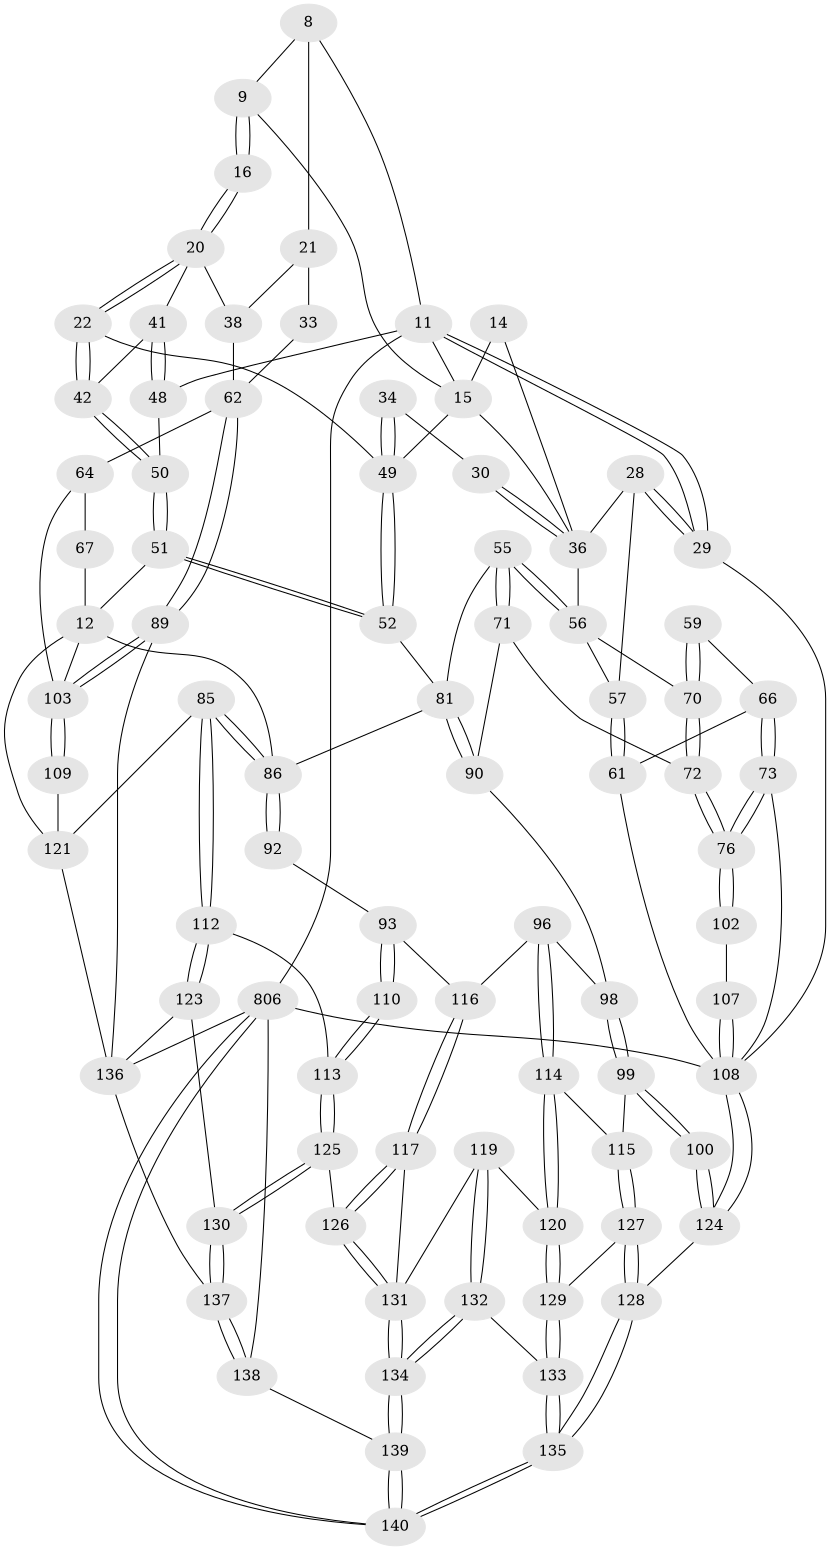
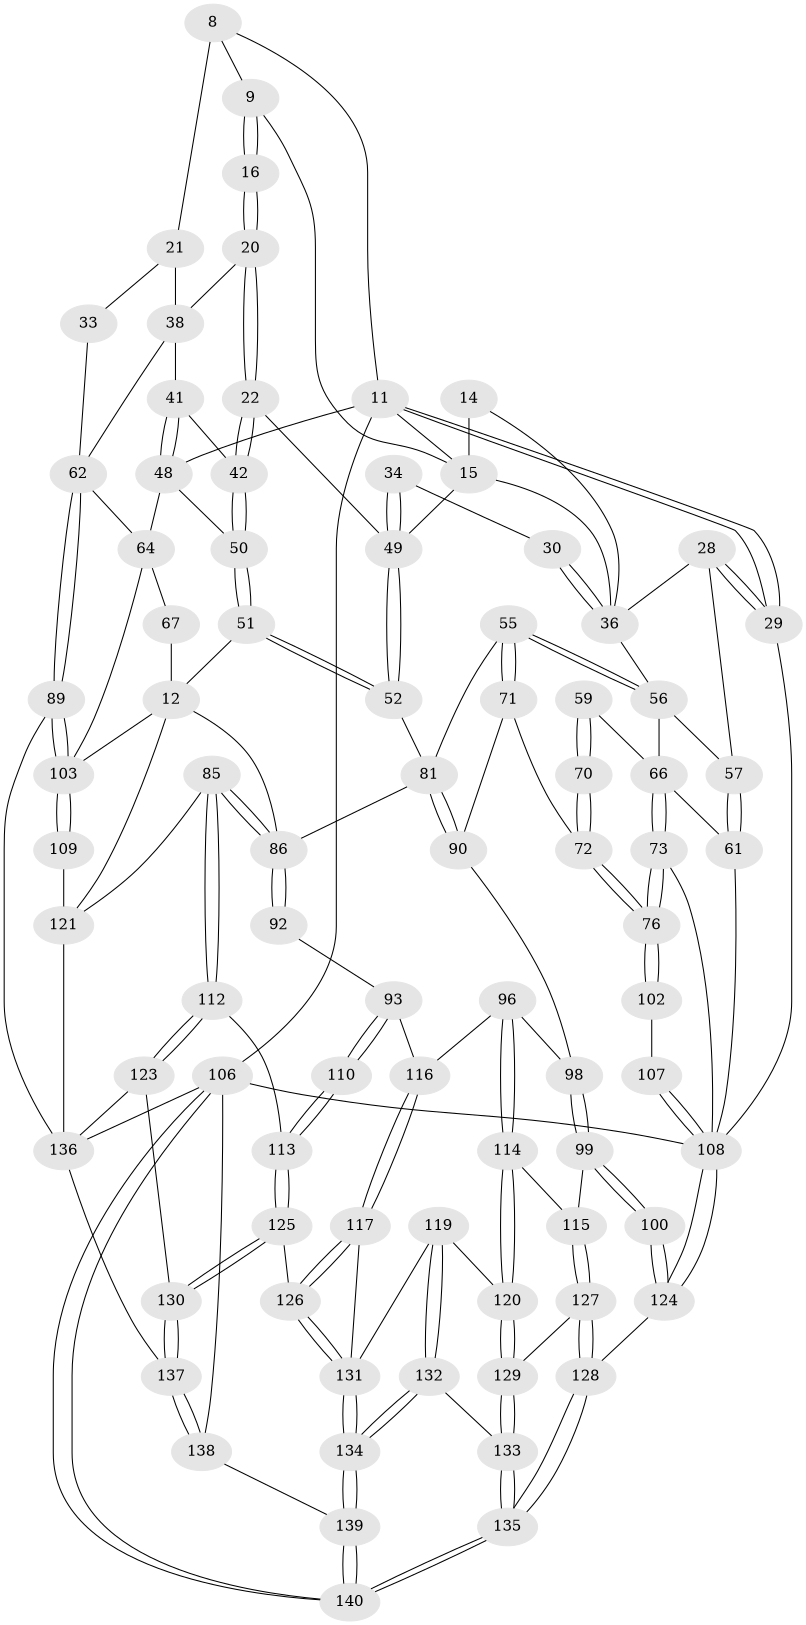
(177, 286) -> (175, 361)
none -> (155, 512)
(636, 662) -> (659, 737)
(268, 1001) -> (222, 1076)
